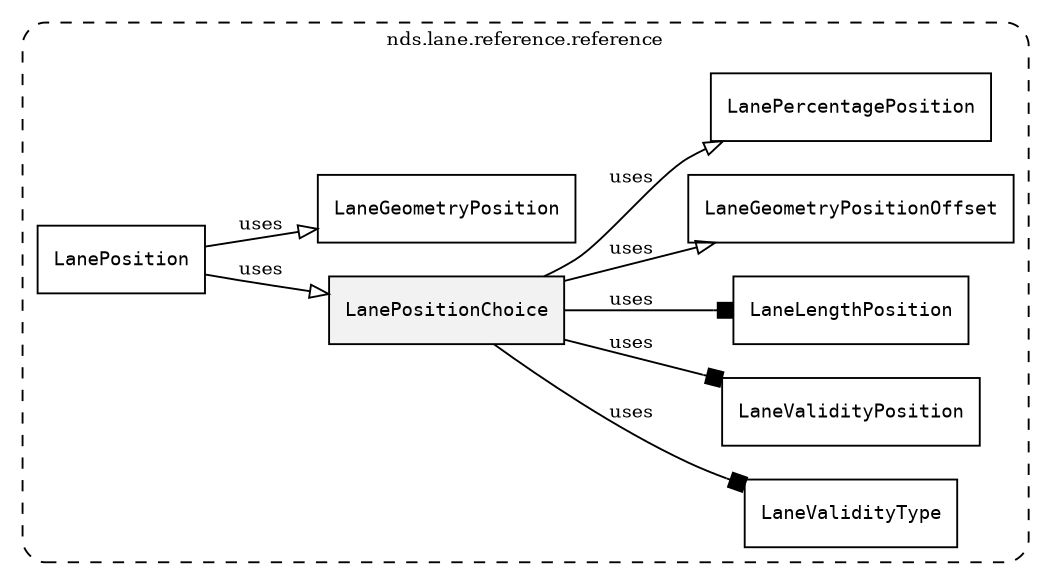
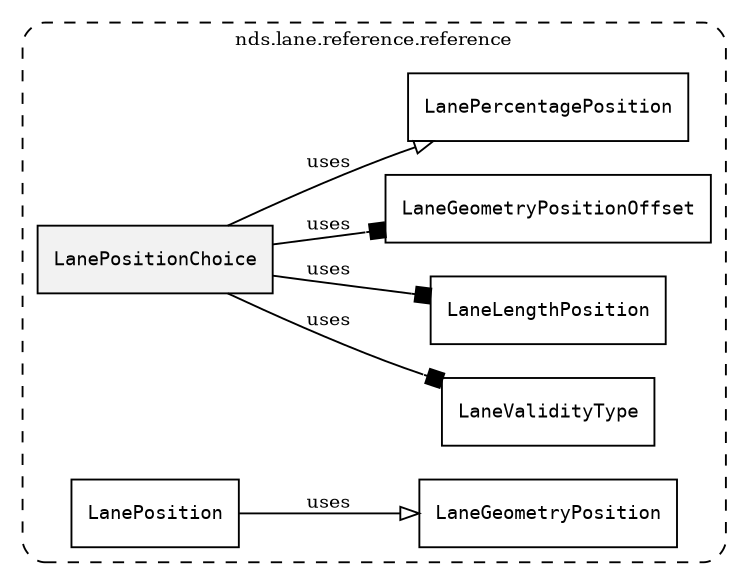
(630, 264) -> (319, 238)
(258, 283) -> none
(851, 412) -> none
